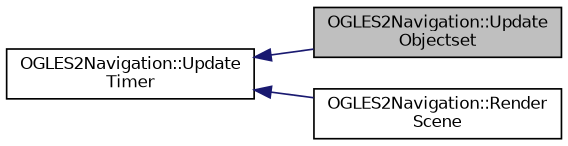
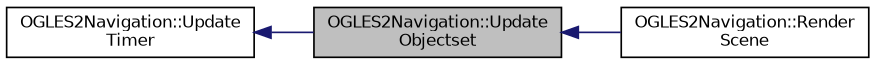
(292, 95) -> (600, 32)
